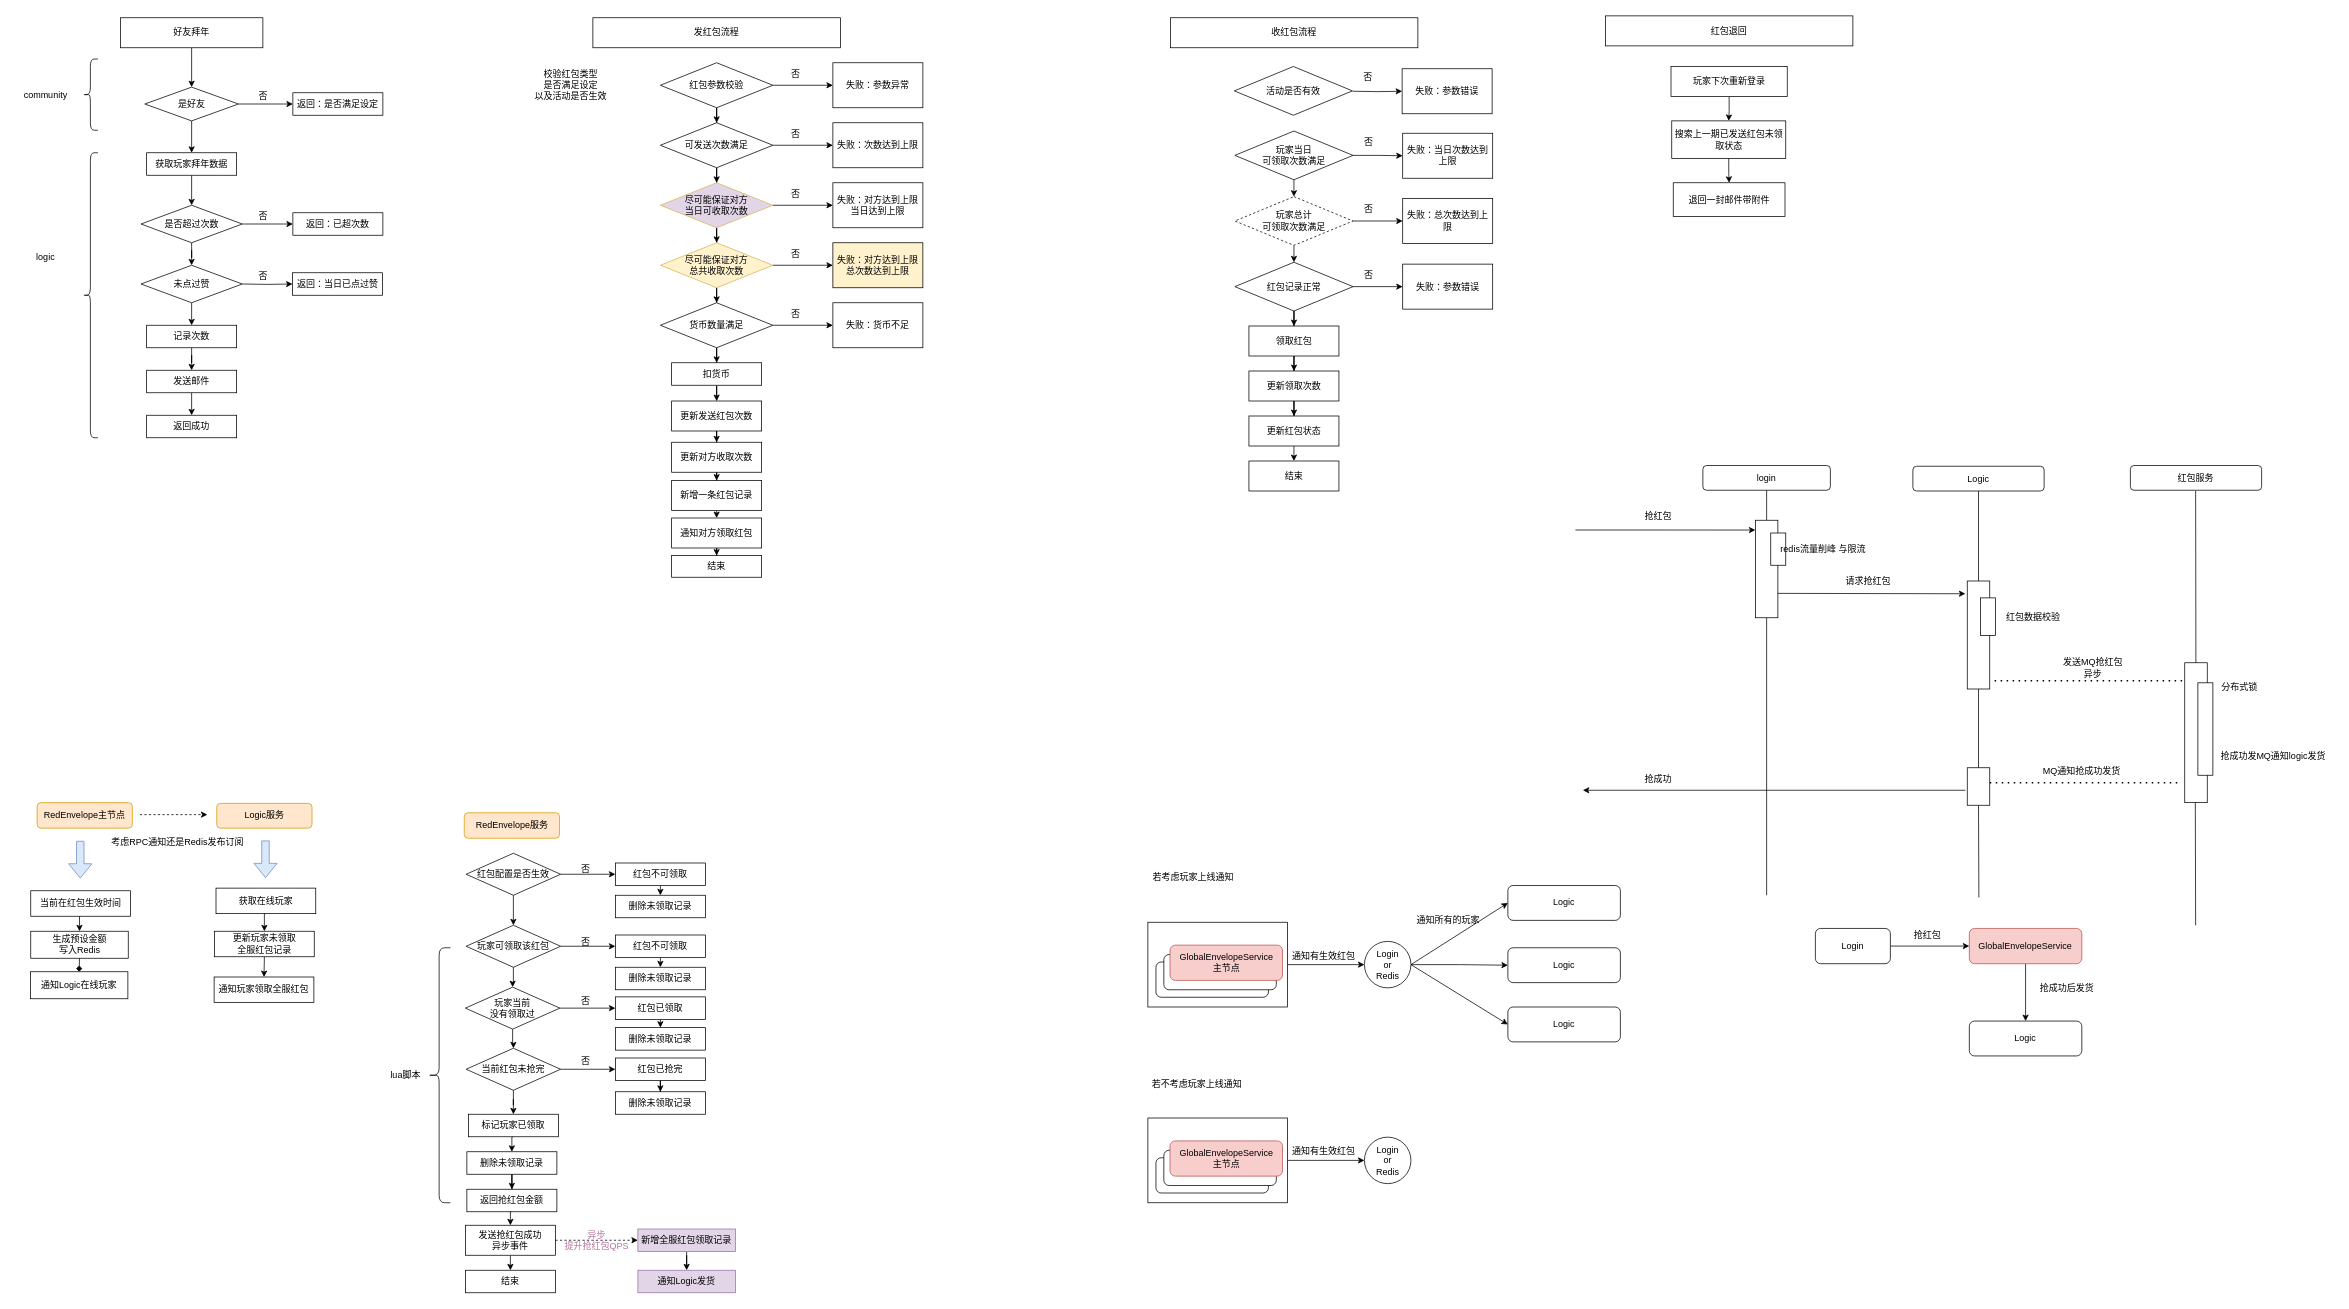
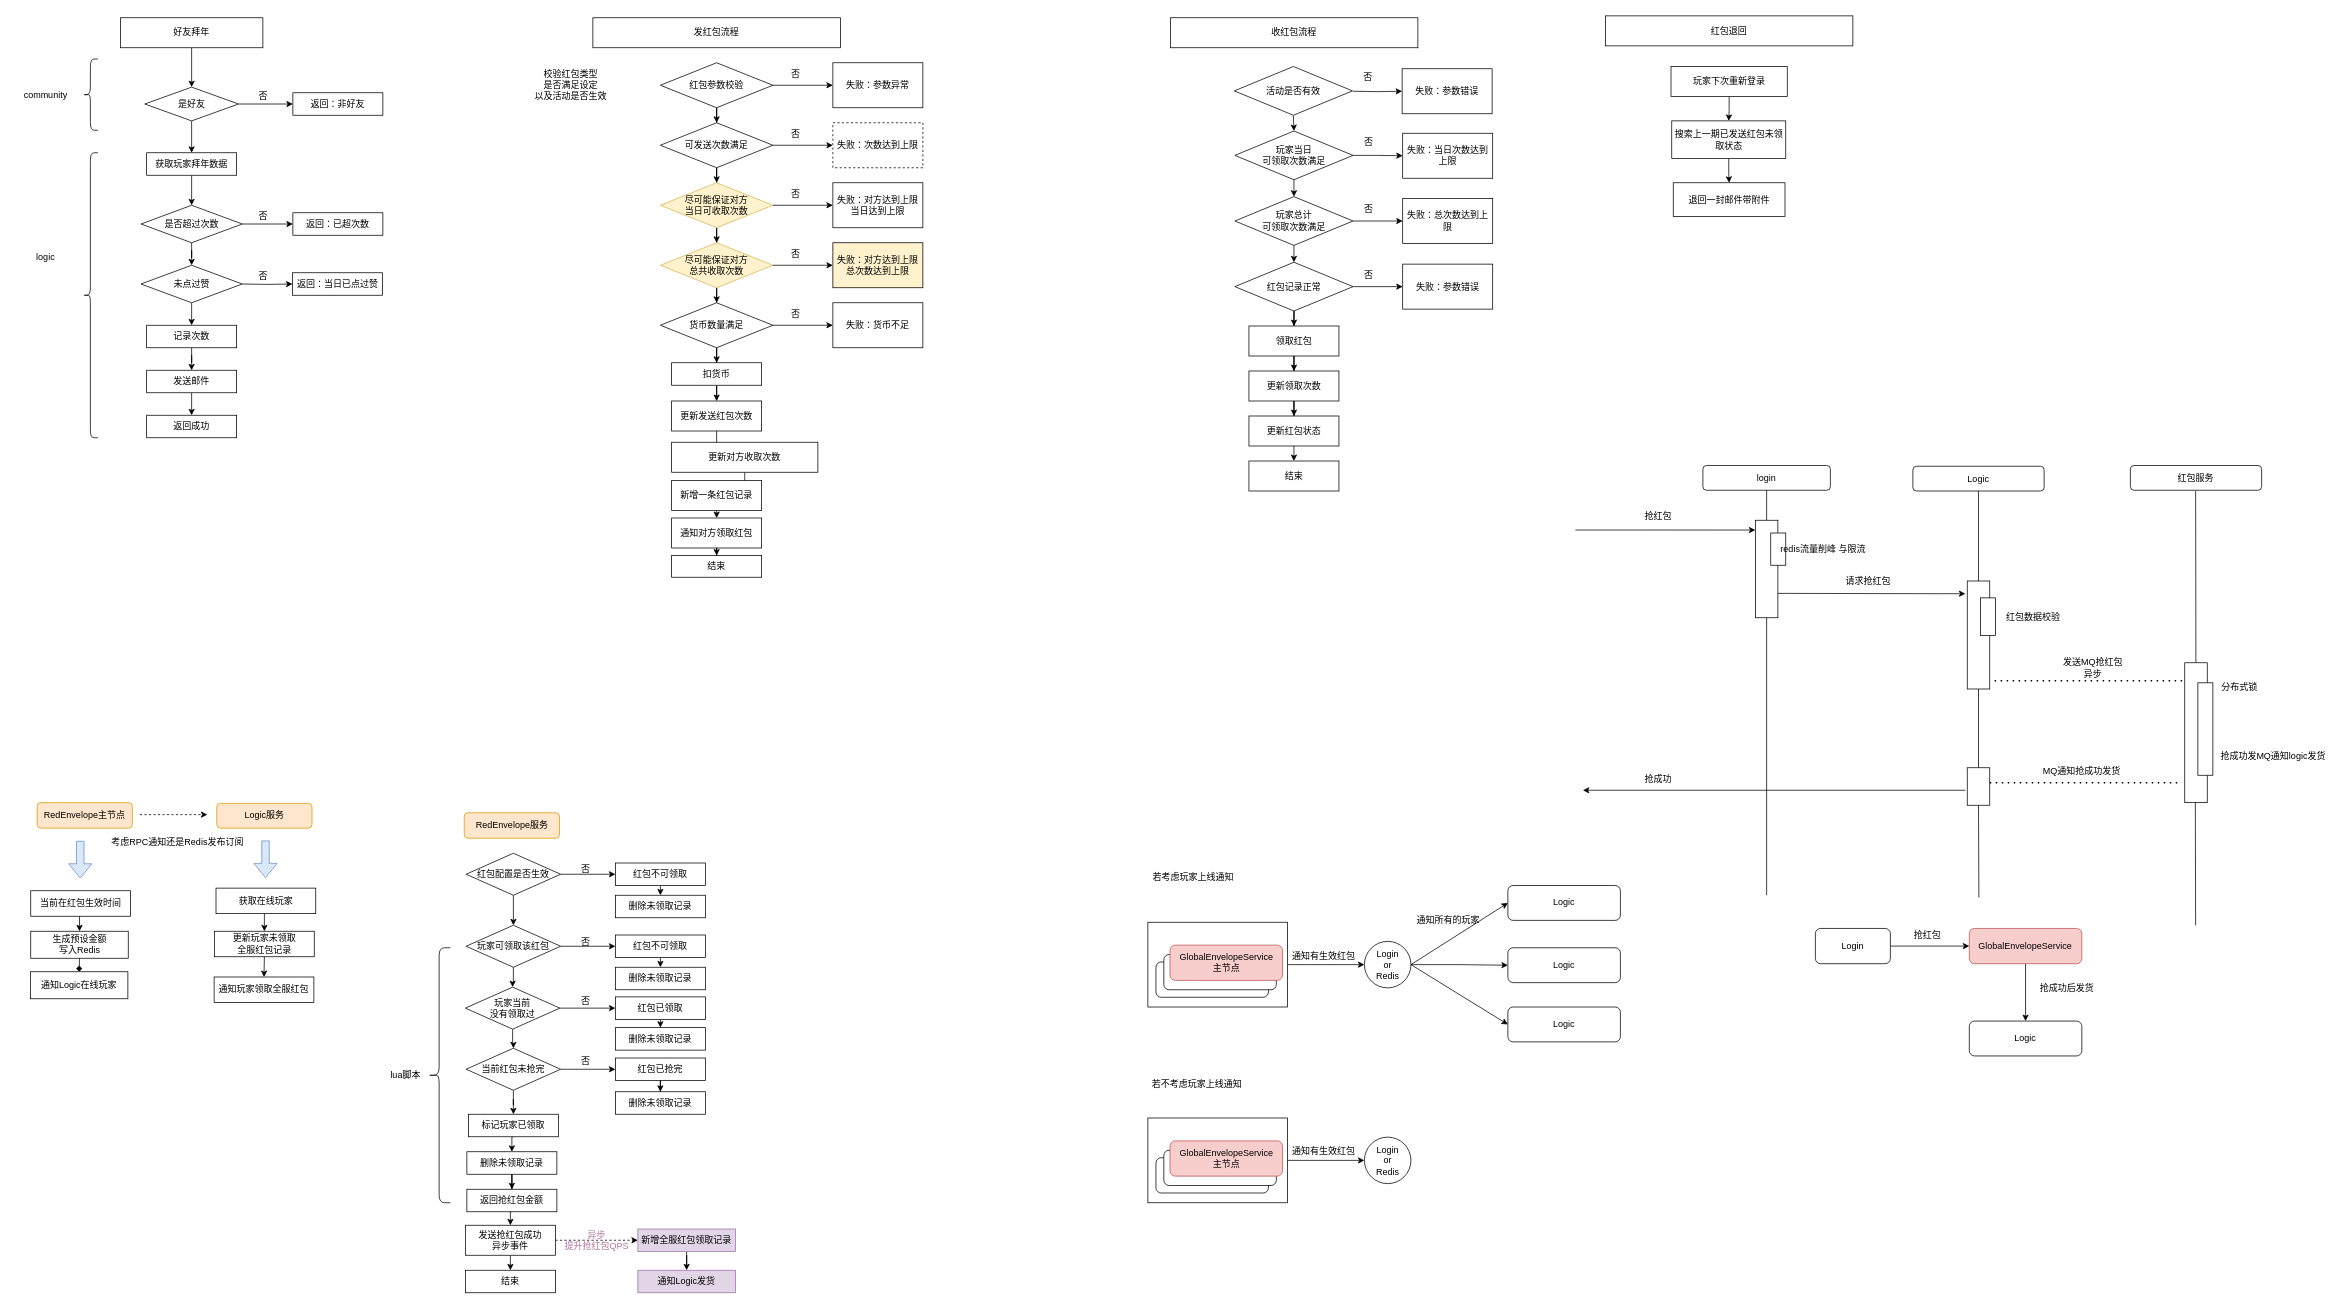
(338, 104) -> (338, 104)
none -> (1294, 121)
(878, 145) -> (878, 145)
(717, 205) -> (717, 205)
(1294, 221) -> (1294, 221)
(717, 457) -> (745, 457)
